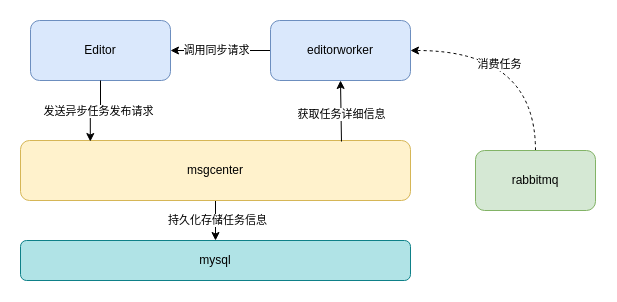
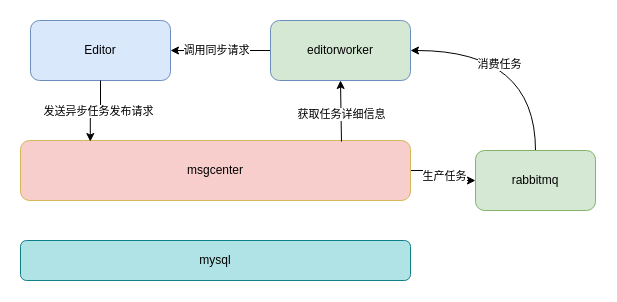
(341, 51) -> (341, 51)
(527, 105) -> (527, 105)
(216, 171) -> (216, 171)
none -> (443, 173)
(216, 217) -> none
